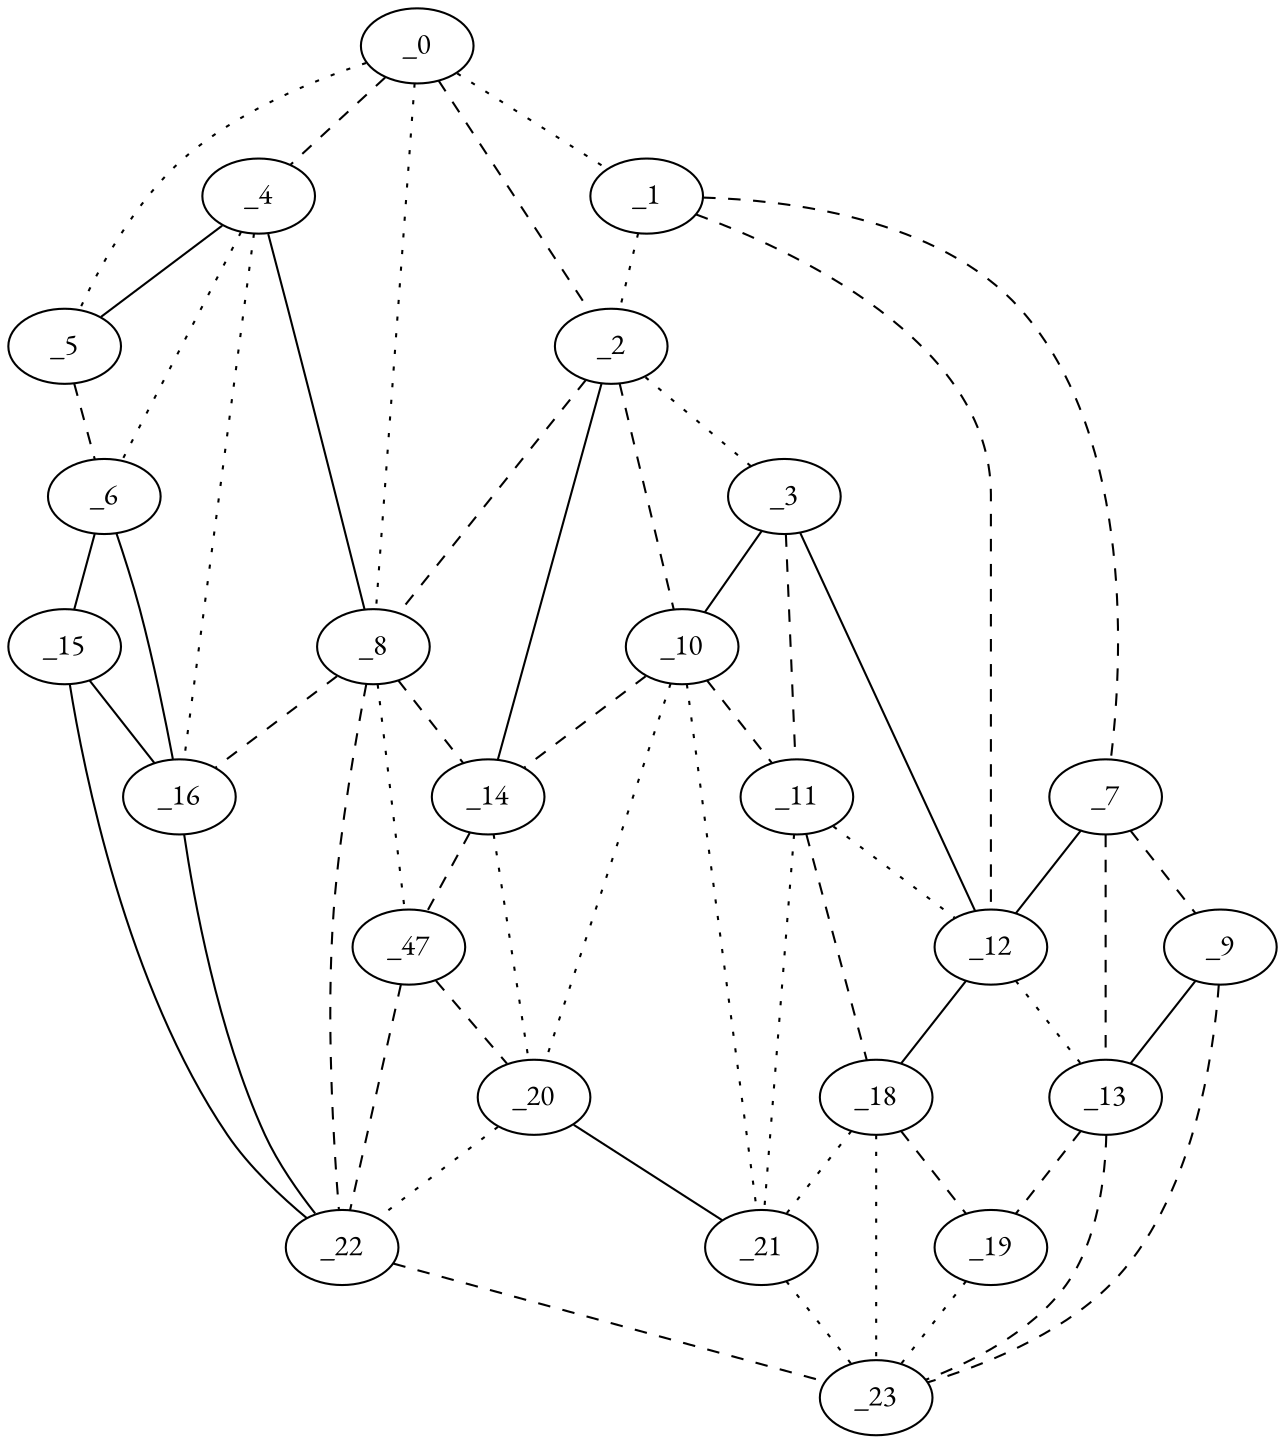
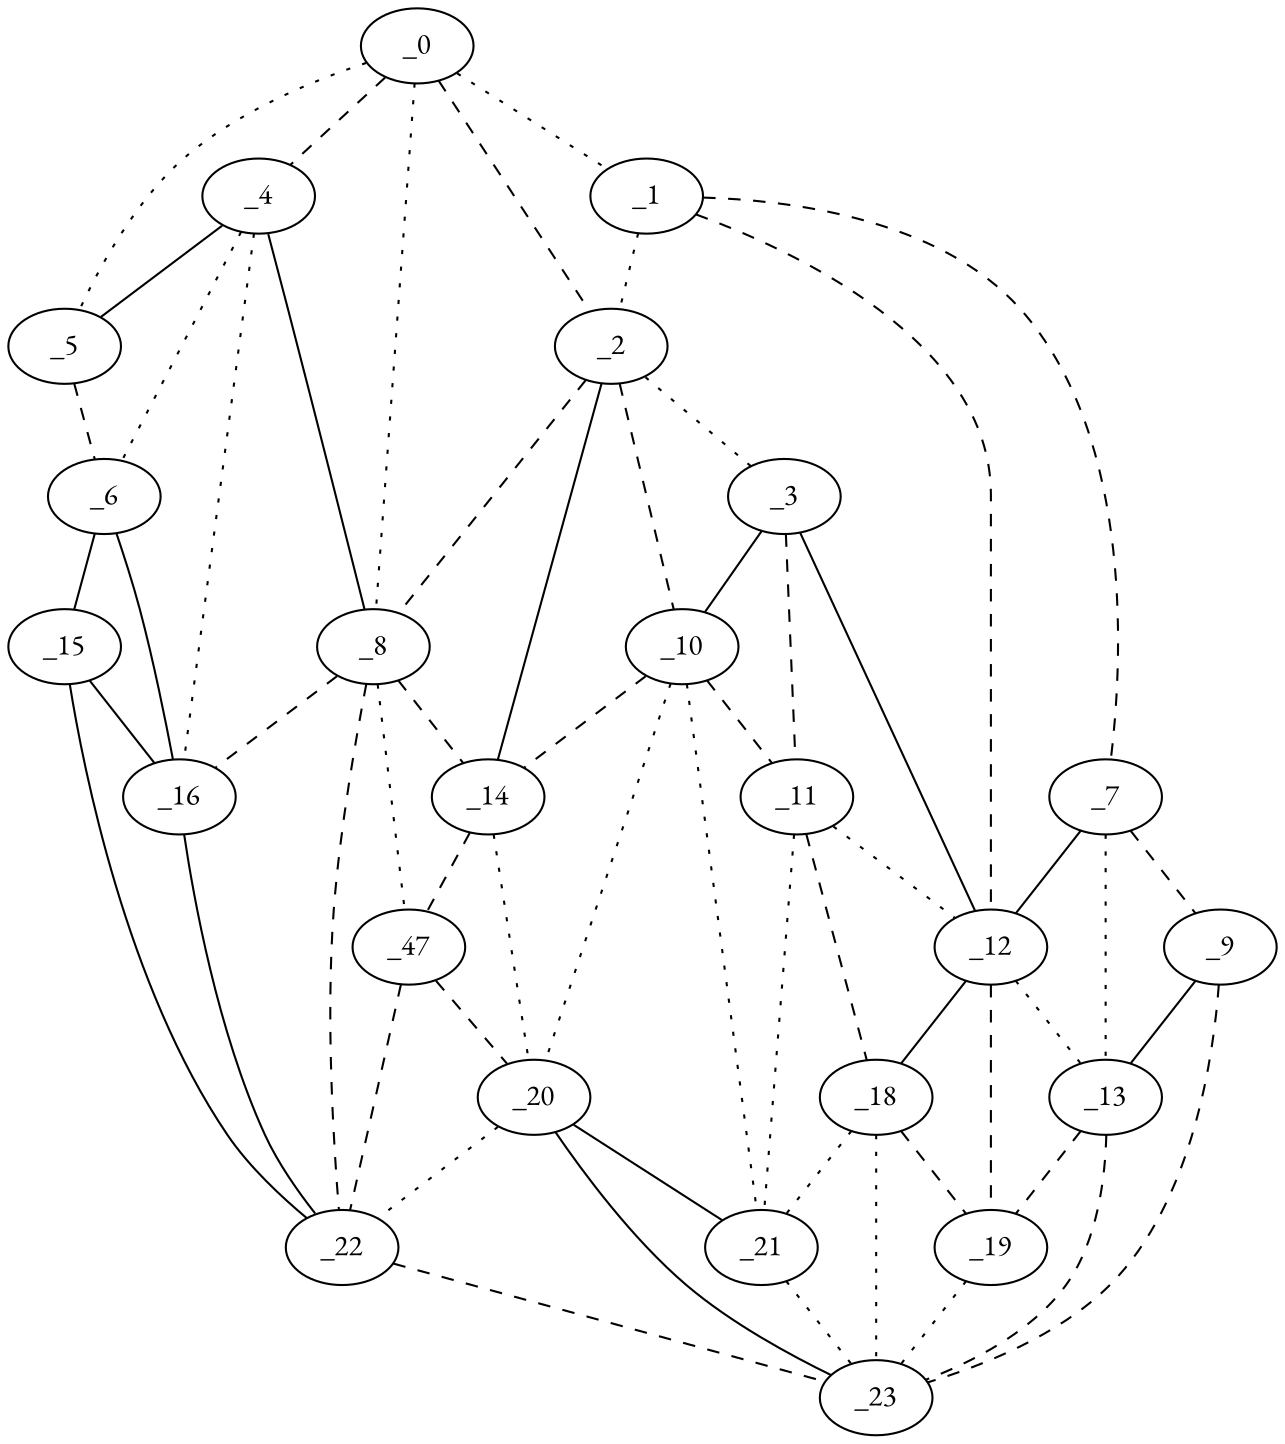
(1106, 947) -> (1106, 947)
none -> (991, 1097)
none -> (675, 1275)
